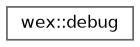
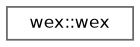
(70, 23) -> (70, 23)
